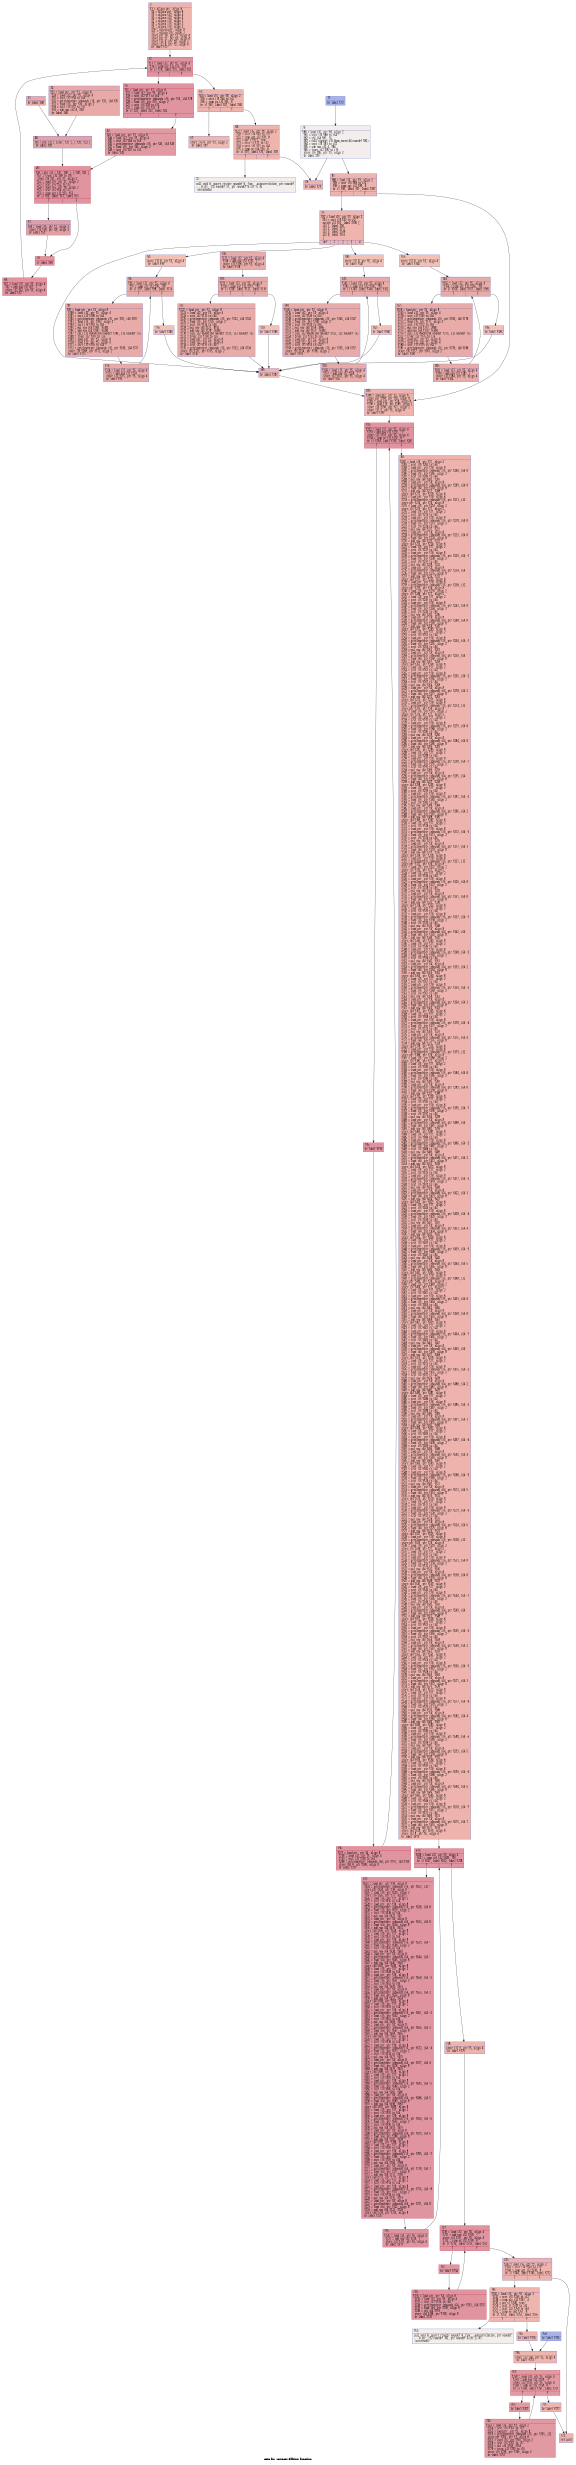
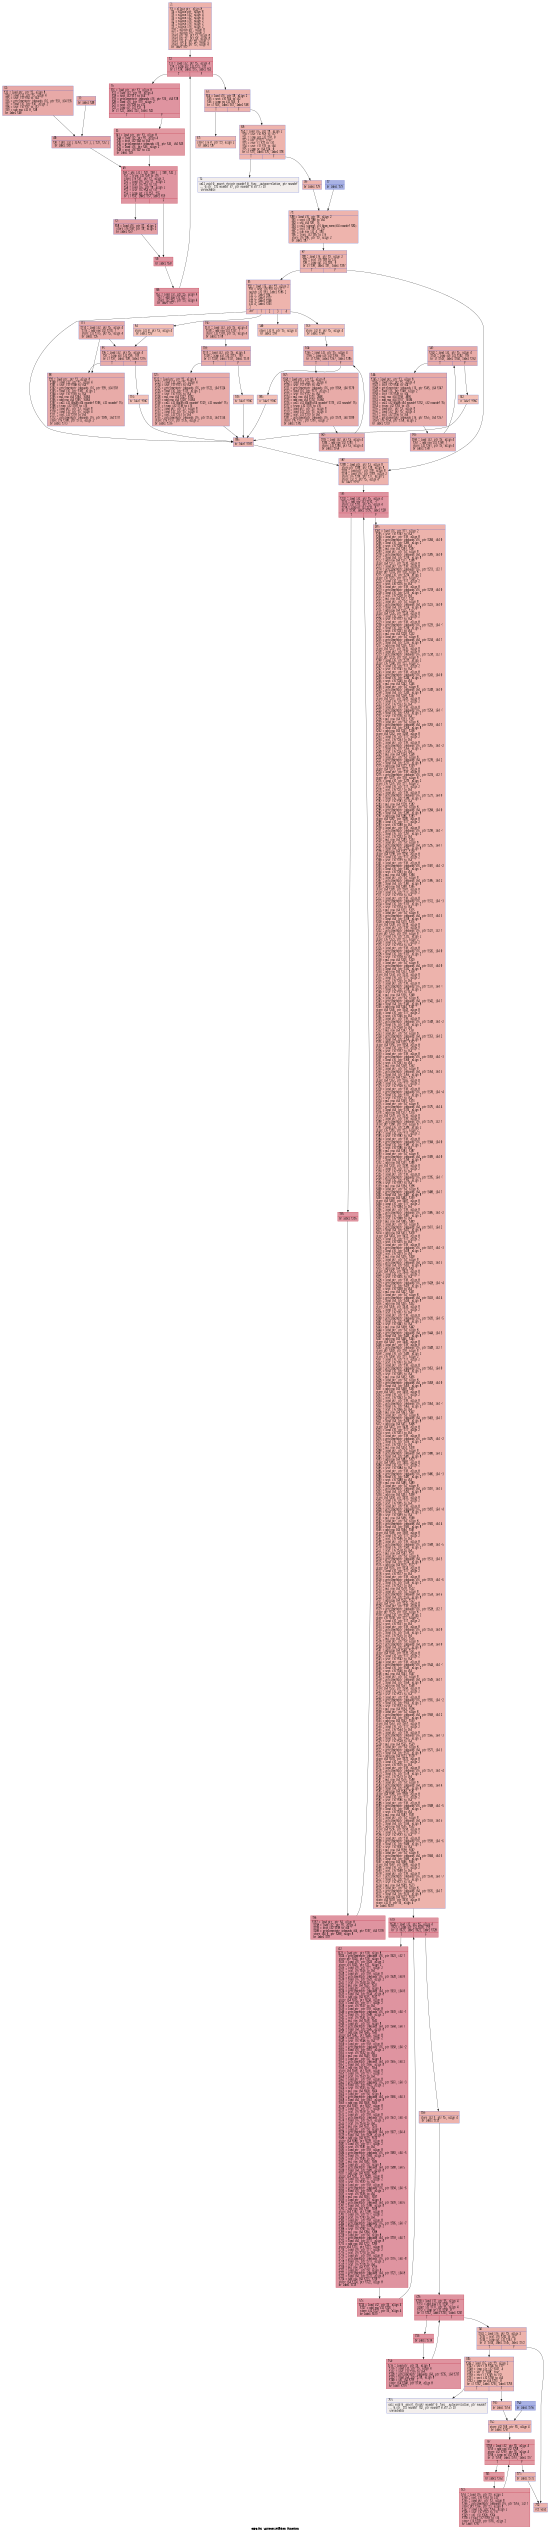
(335, 142) -> (323, 227)
(322, 169) -> (316, 199)
(364, 271) -> none
(119, 359) -> (96, 355)
